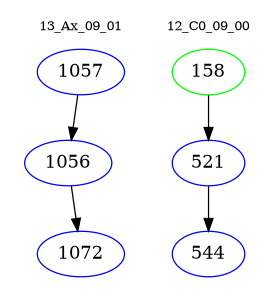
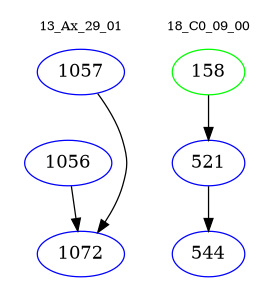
(81, 27) -> (81, 27)
(209, 27) -> (209, 27)
(75, 111) -> (126, 157)
